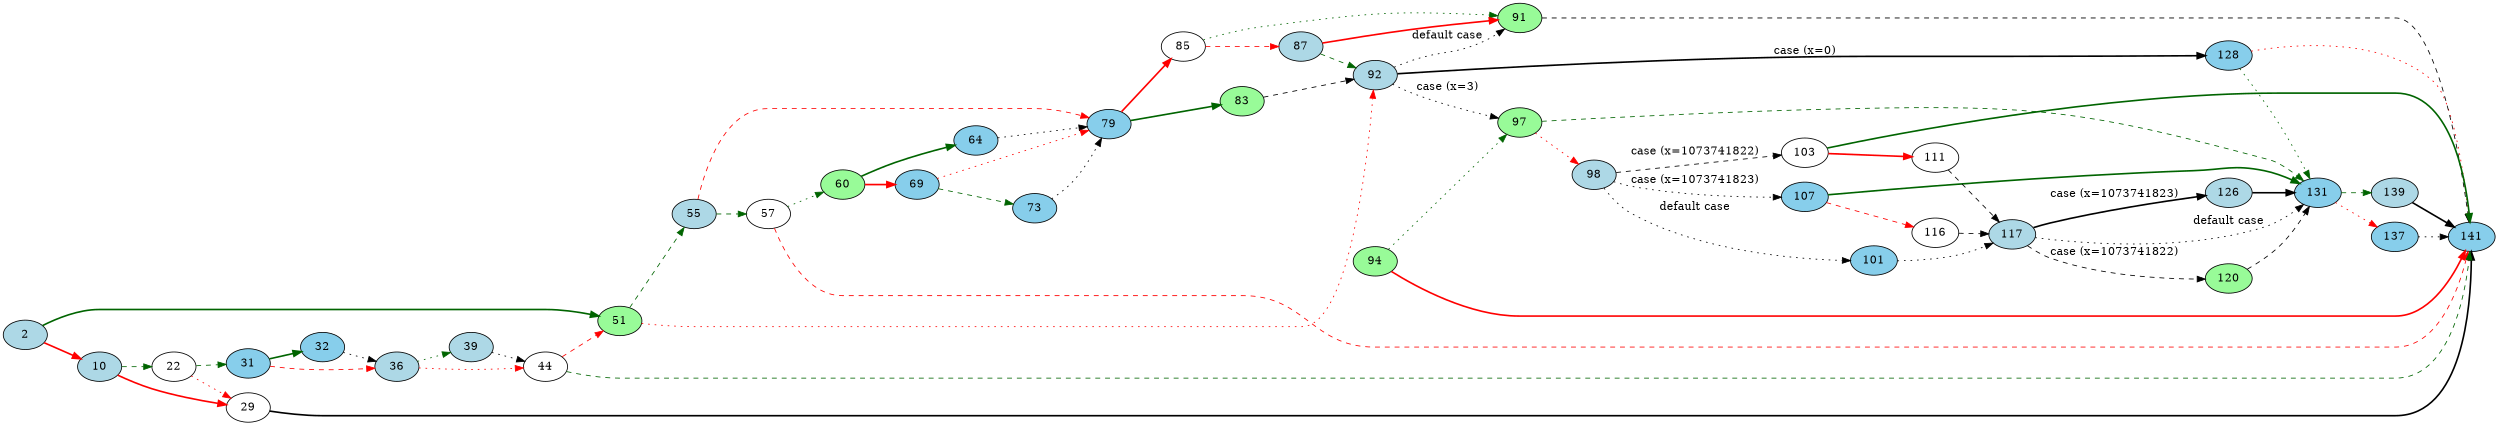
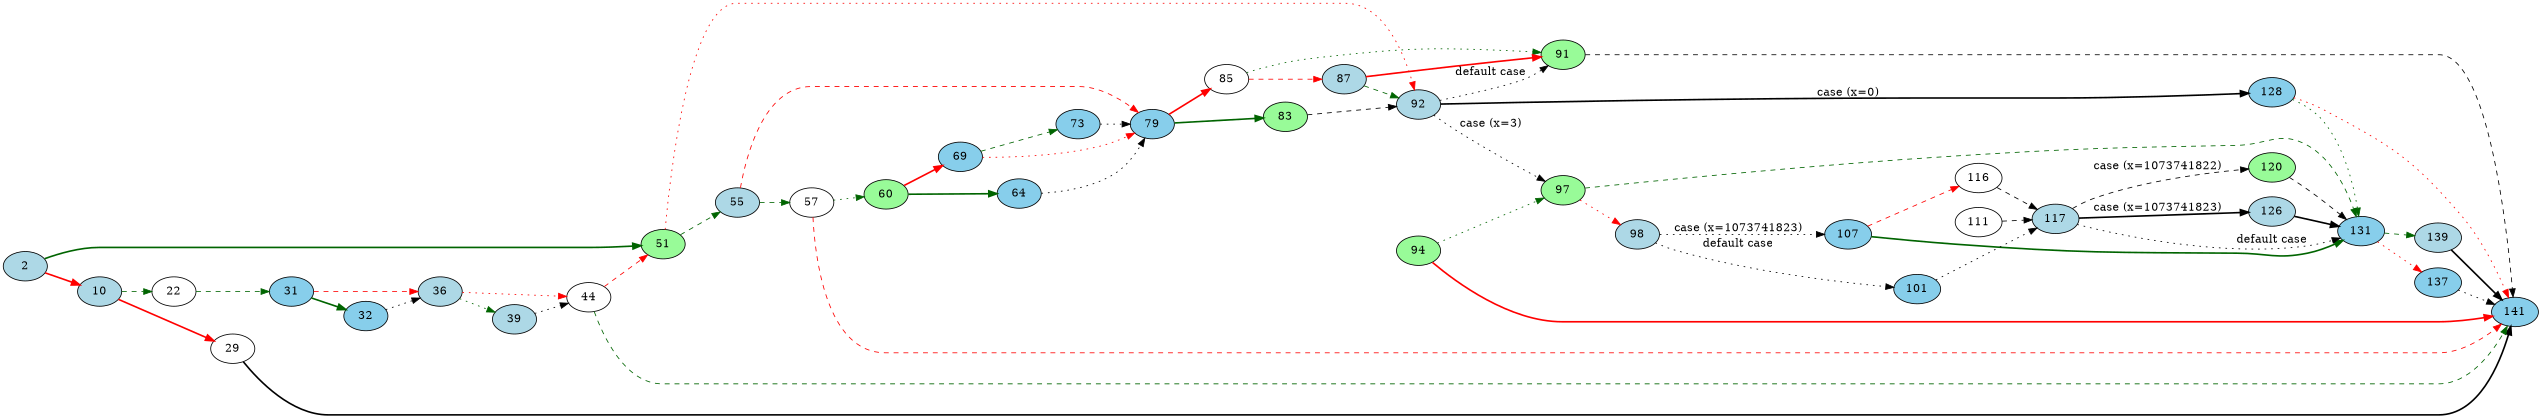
(1805, 153) -> none
(207, 385) -> none
